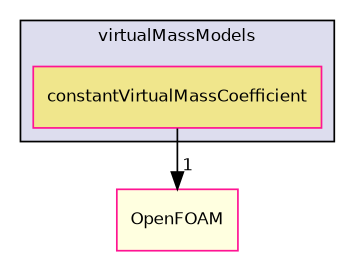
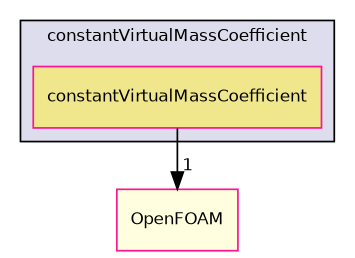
(177, 37) -> (177, 37)
